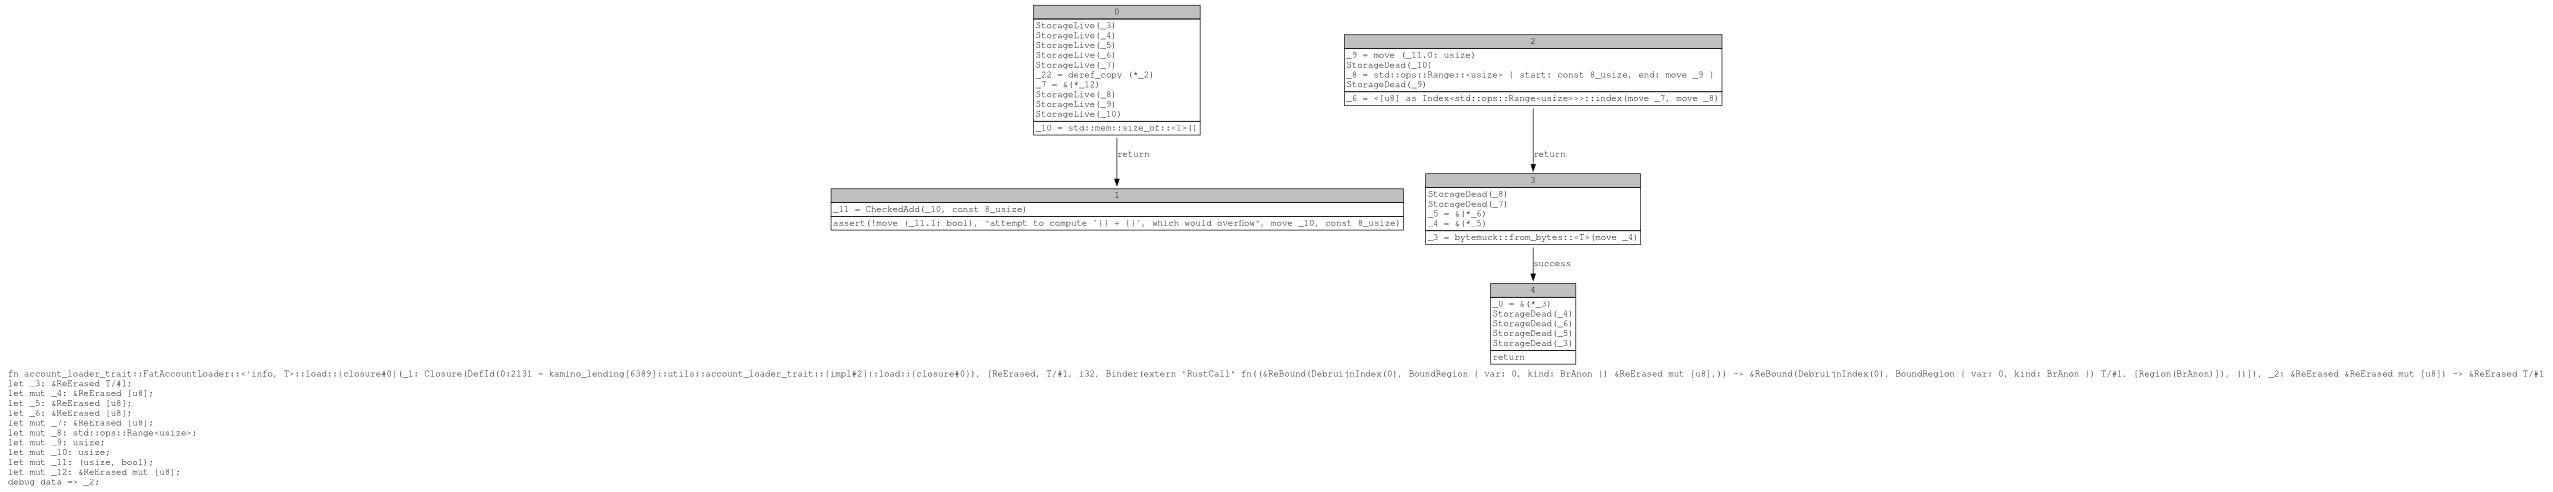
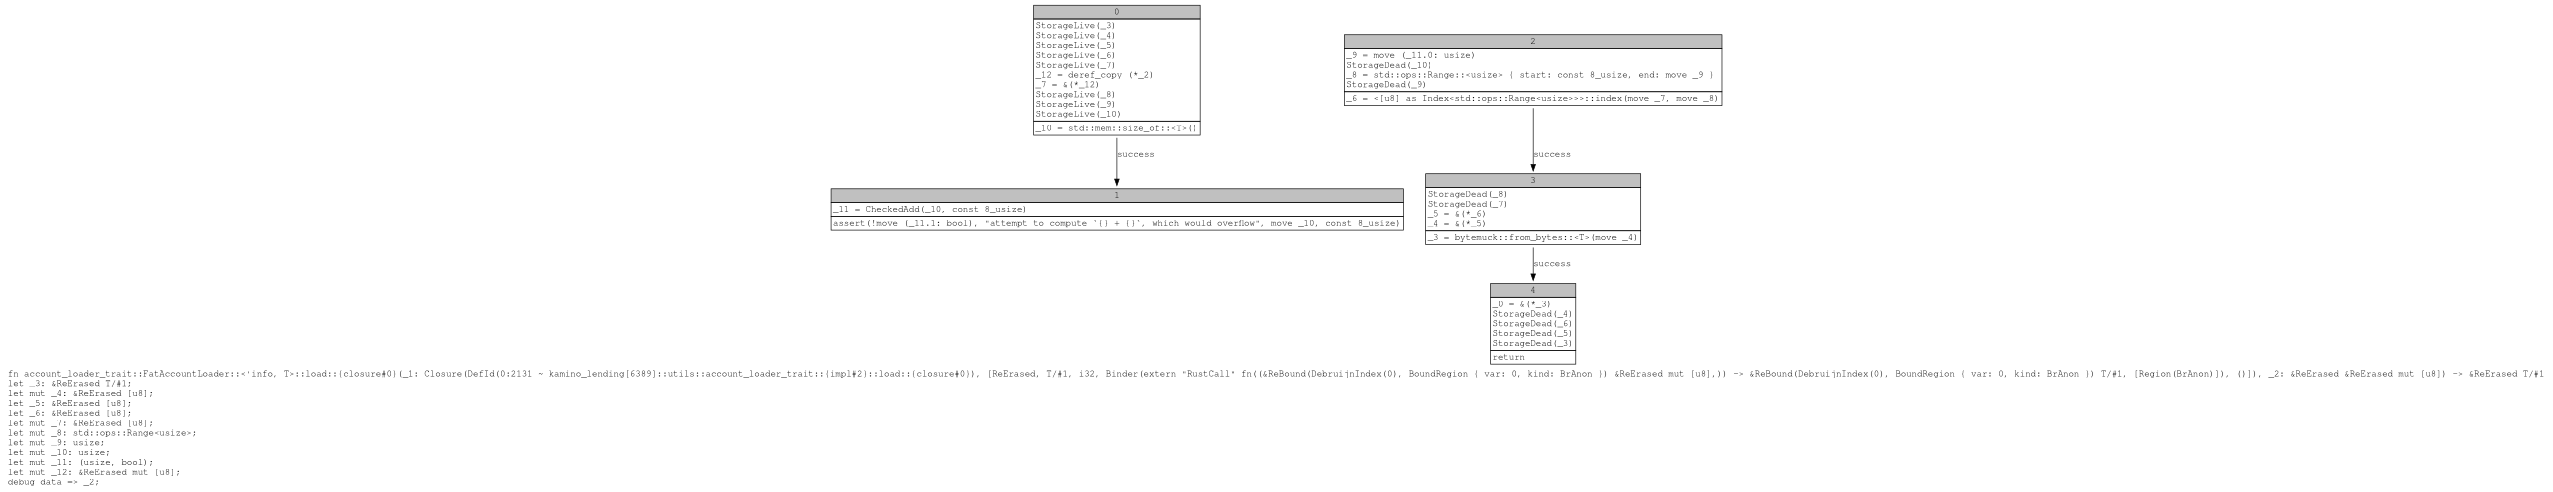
(1095, 75) -> (1095, 75)
(1133, 154) -> (1136, 154)
(1550, 154) -> (1552, 154)
